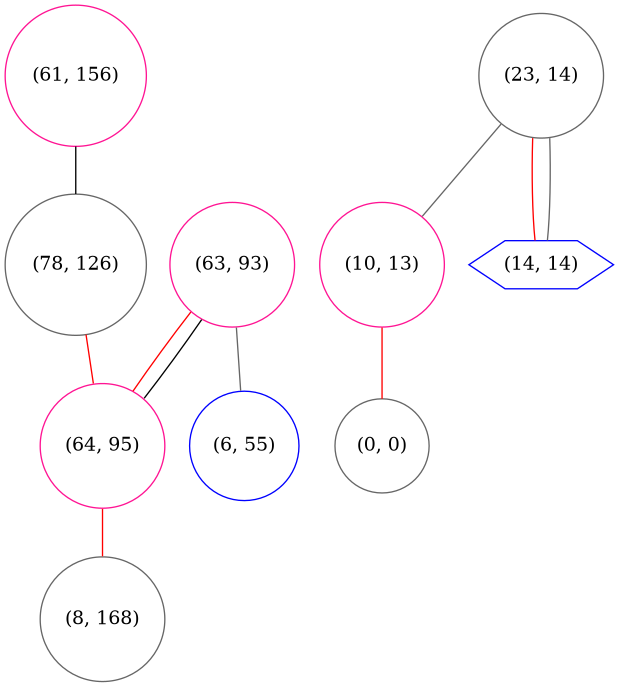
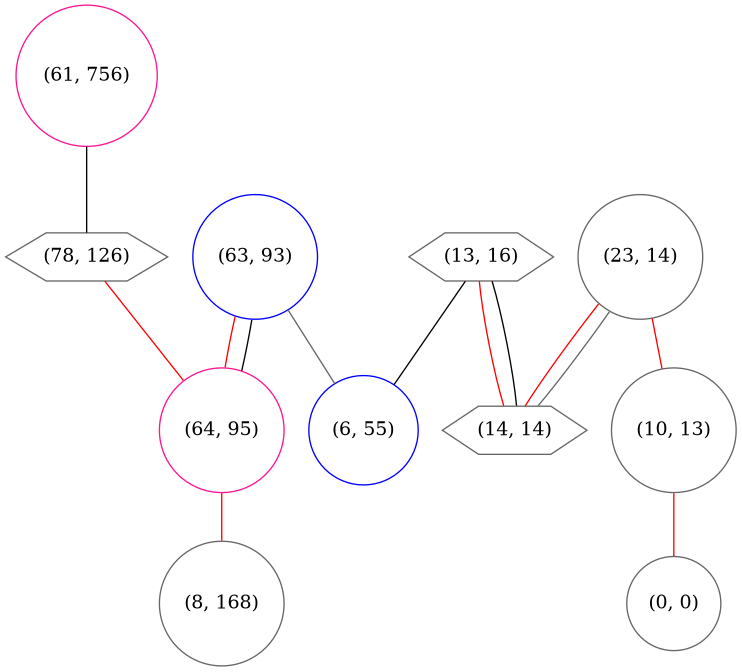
(76, 76) -> (87, 76)
(462, 170) -> (657, 344)
none -> (481, 257)
(76, 265) -> (87, 257)
(232, 265) -> (255, 257)
(382, 265) -> (674, 430)
(541, 265) -> (515, 430)
